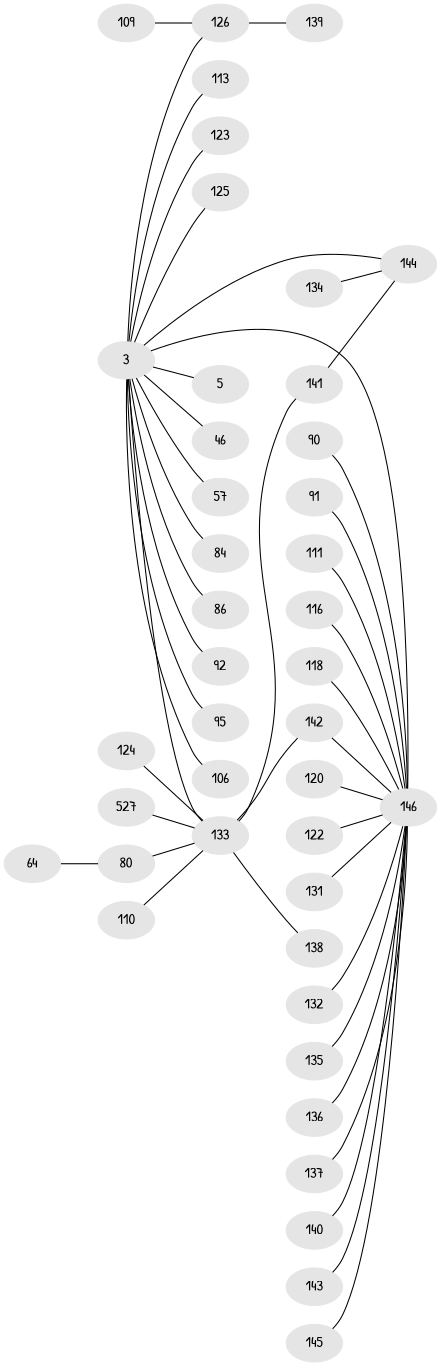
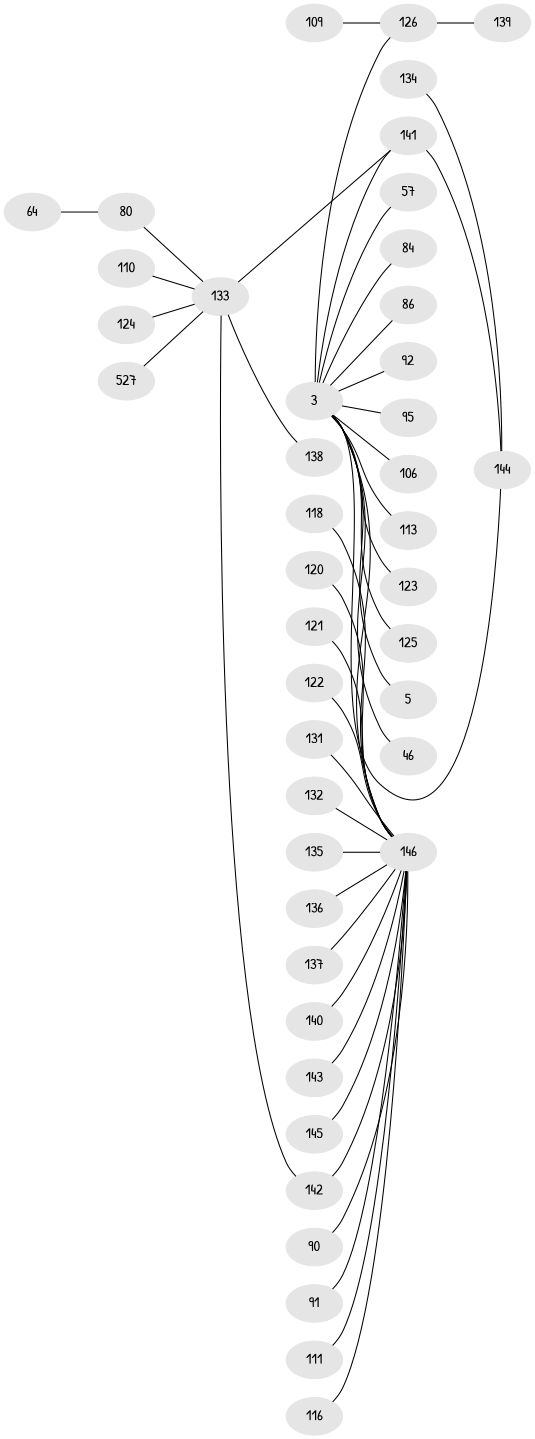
none -> (314, 627)
(165, 704) -> (341, 262)
